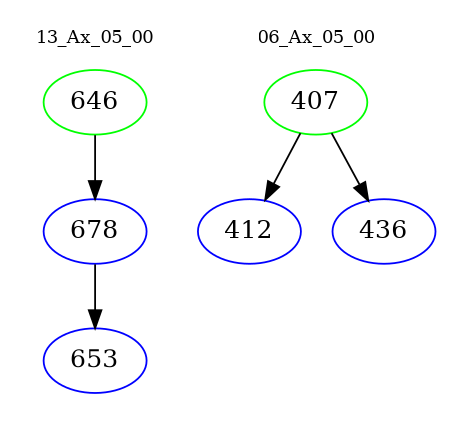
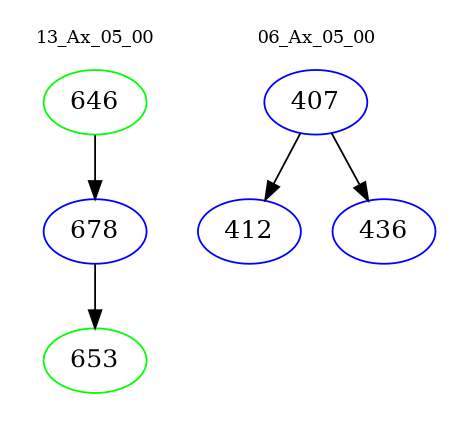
(316, 102) -> (316, 102)
(95, 361) -> (95, 361)
